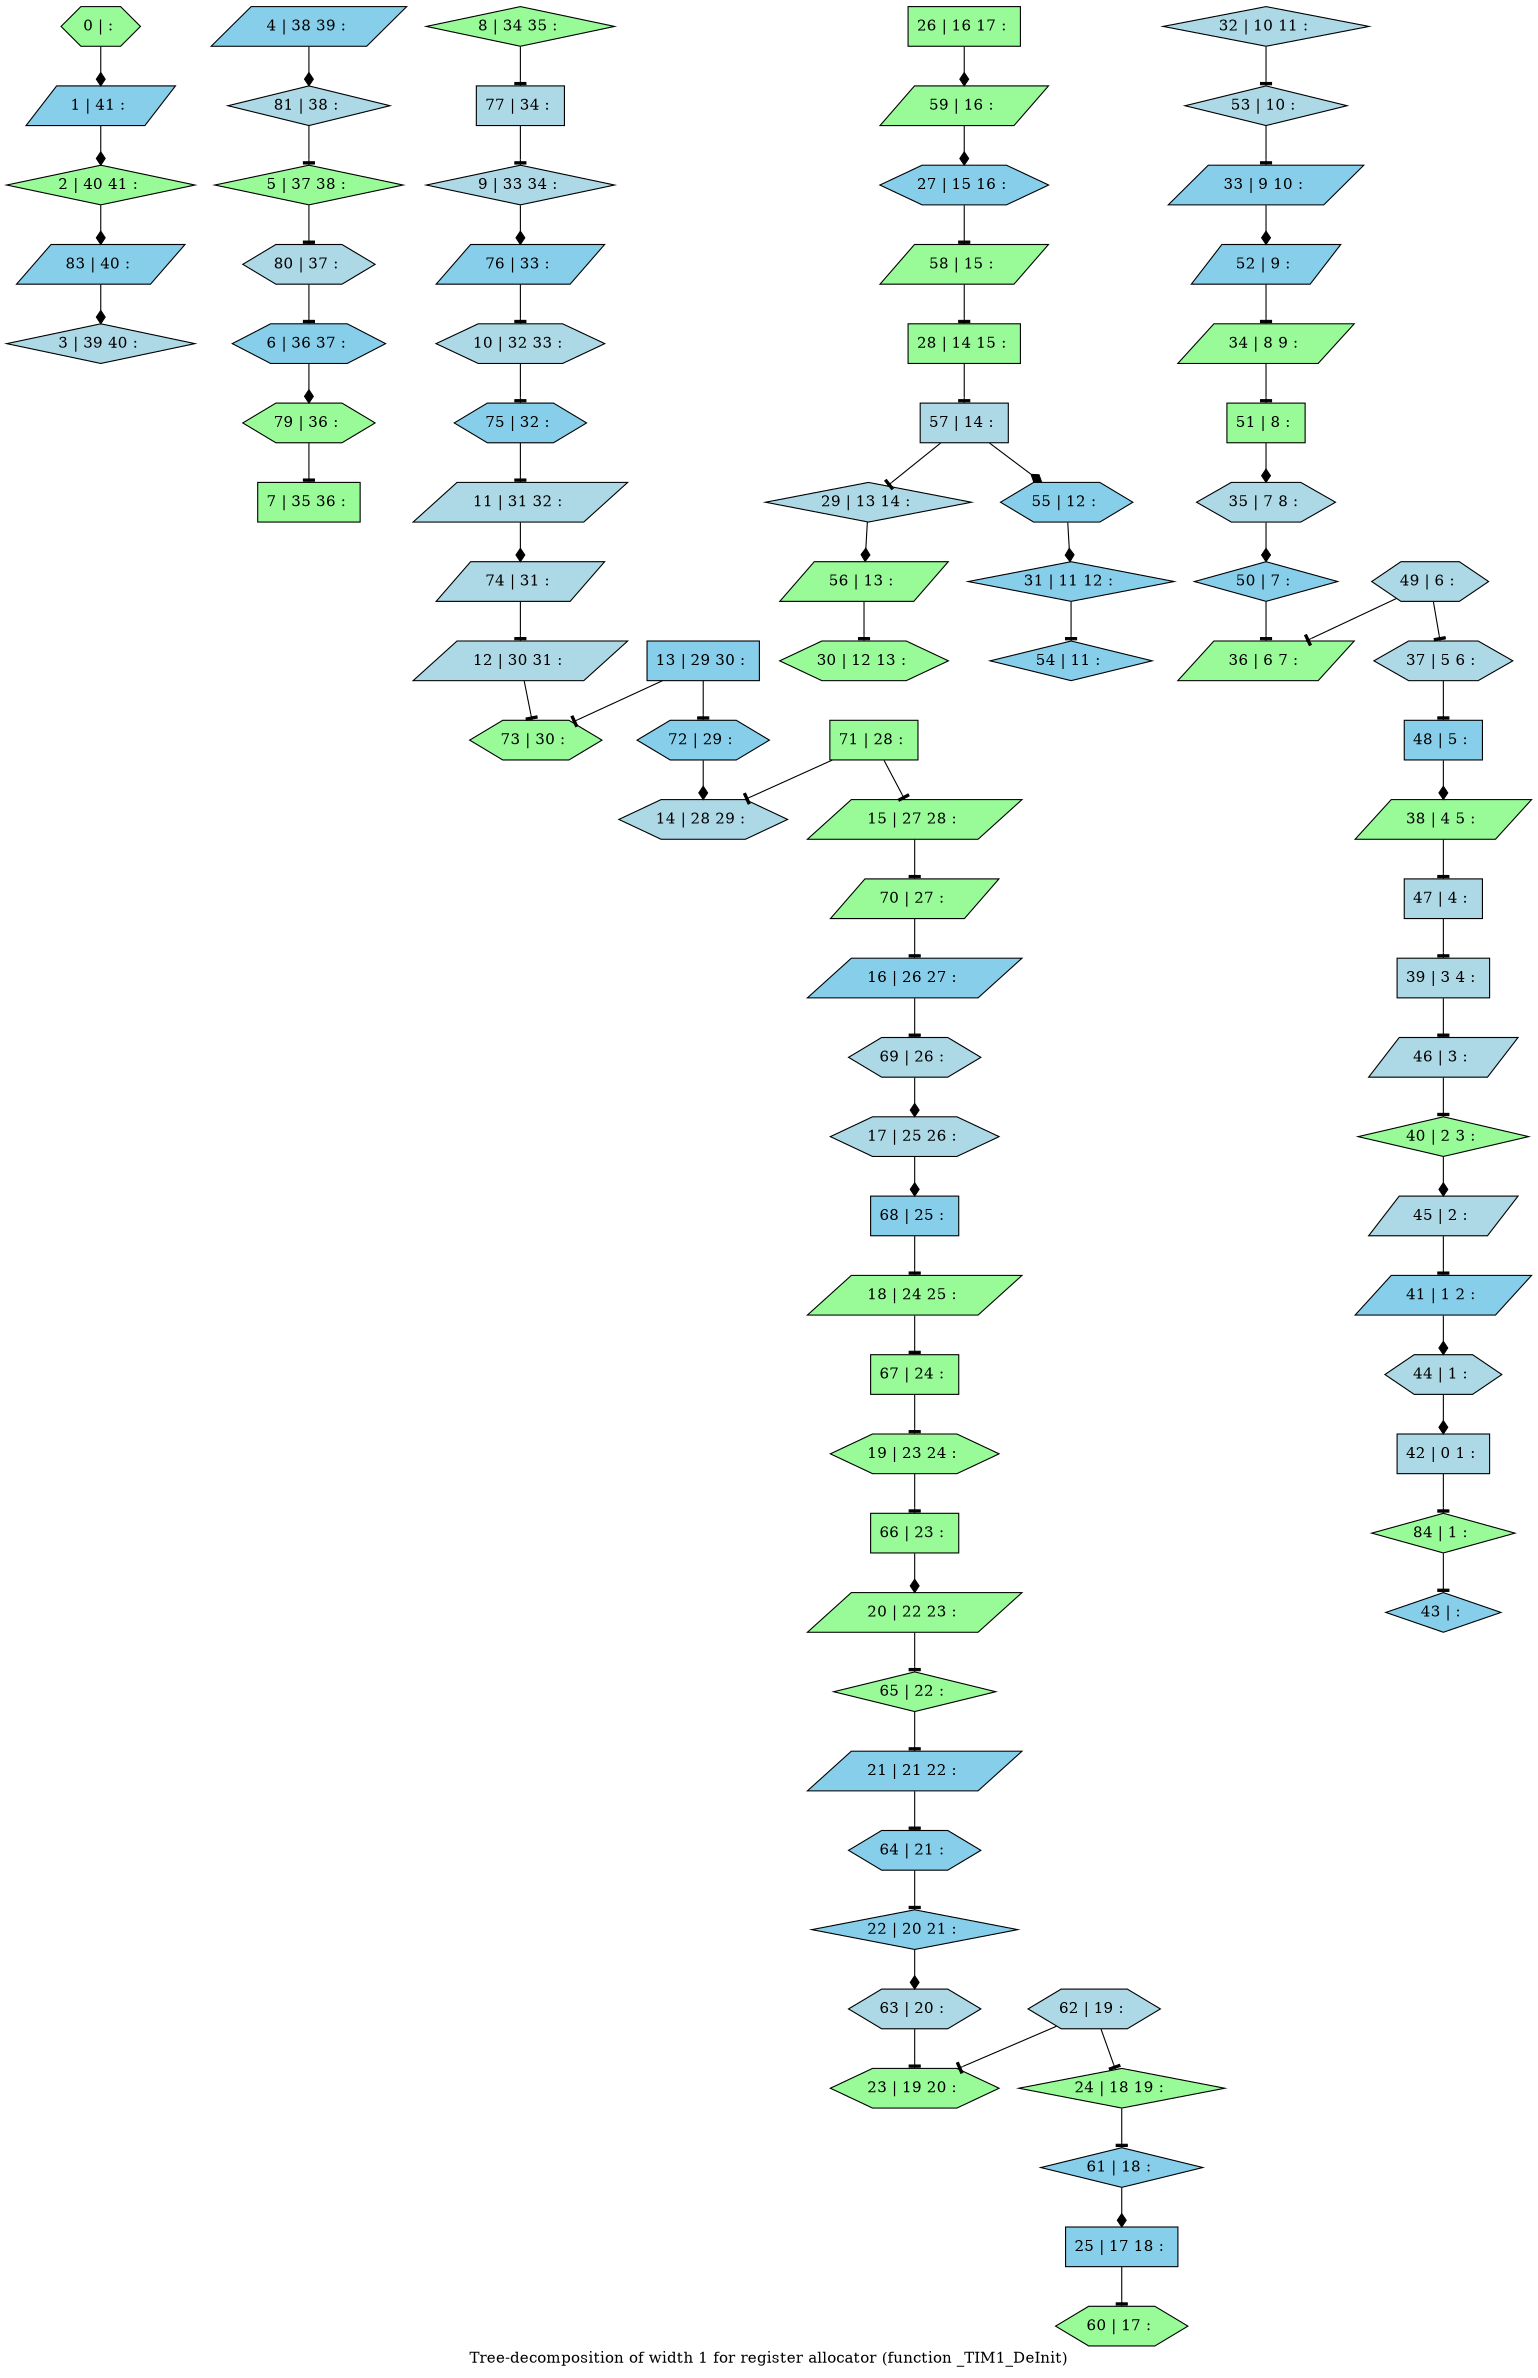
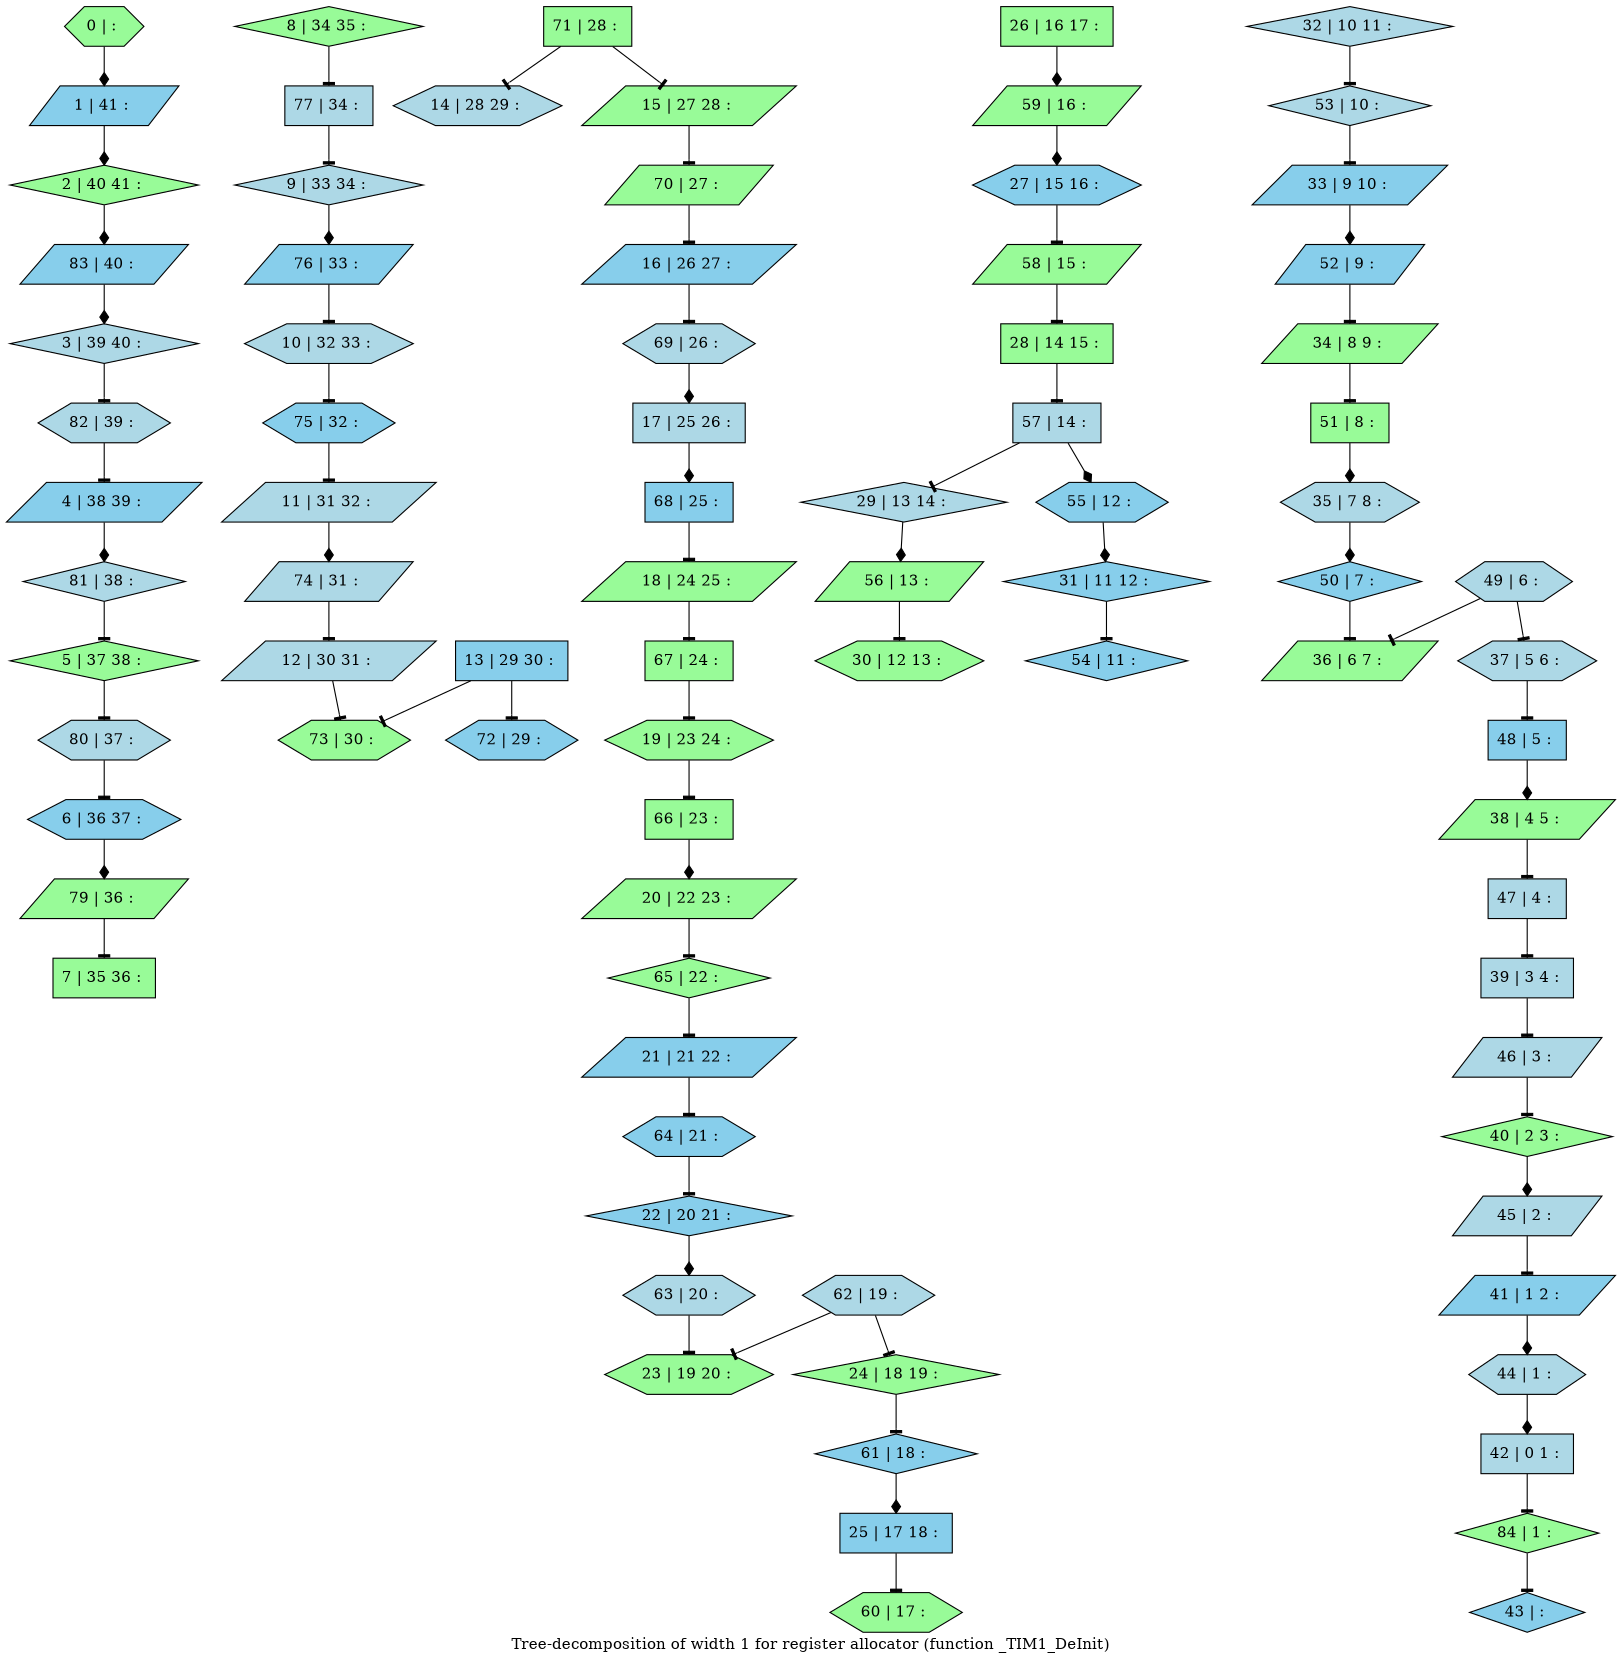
none -> (104, 423)
(309, 423) -> (104, 899)
(703, 773) -> none
(915, 1137) -> (689, 423)
